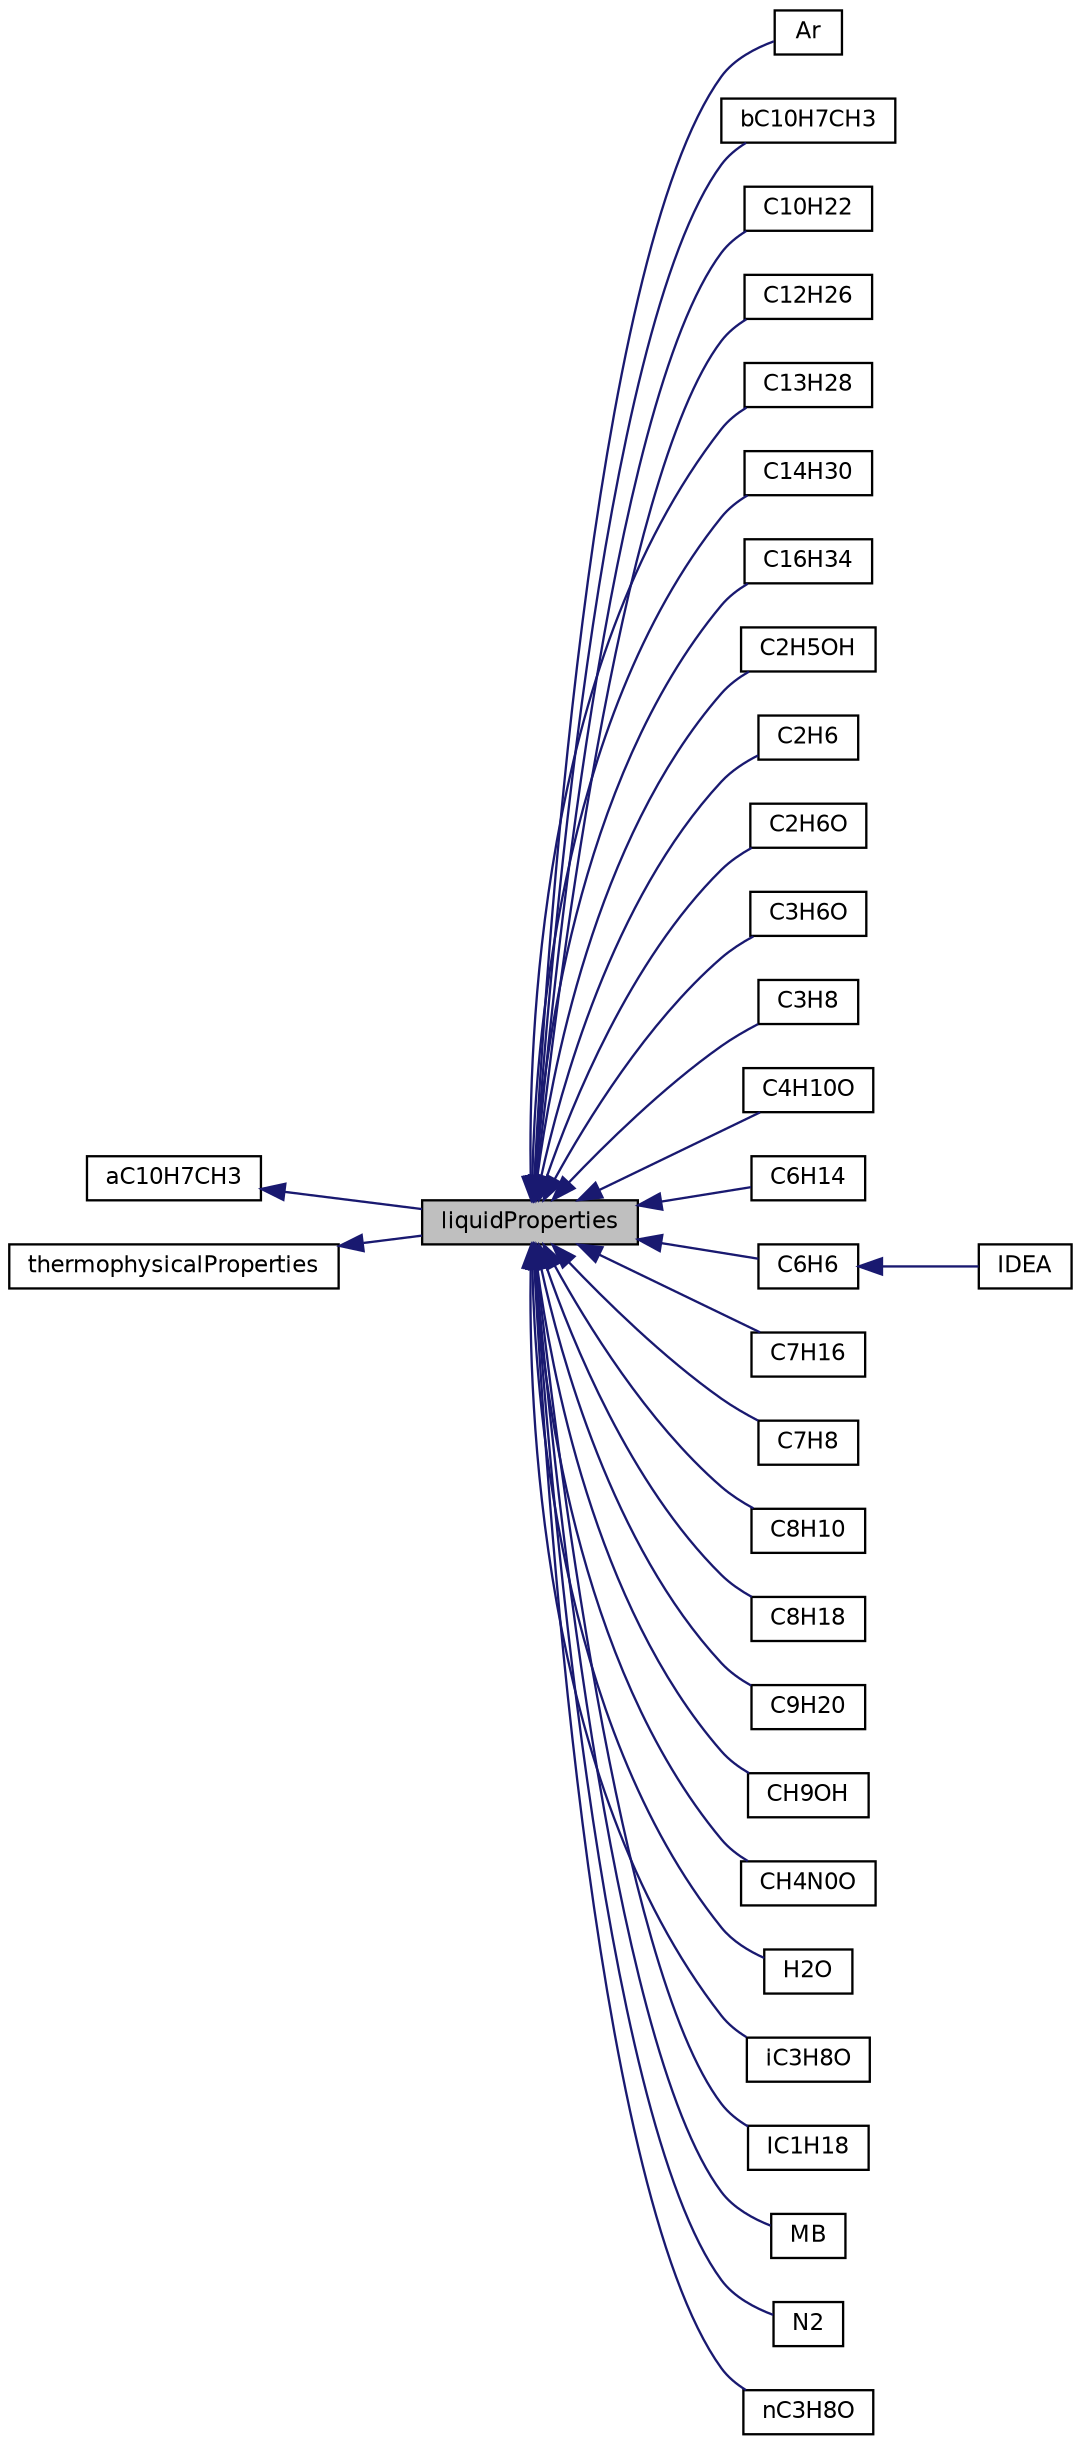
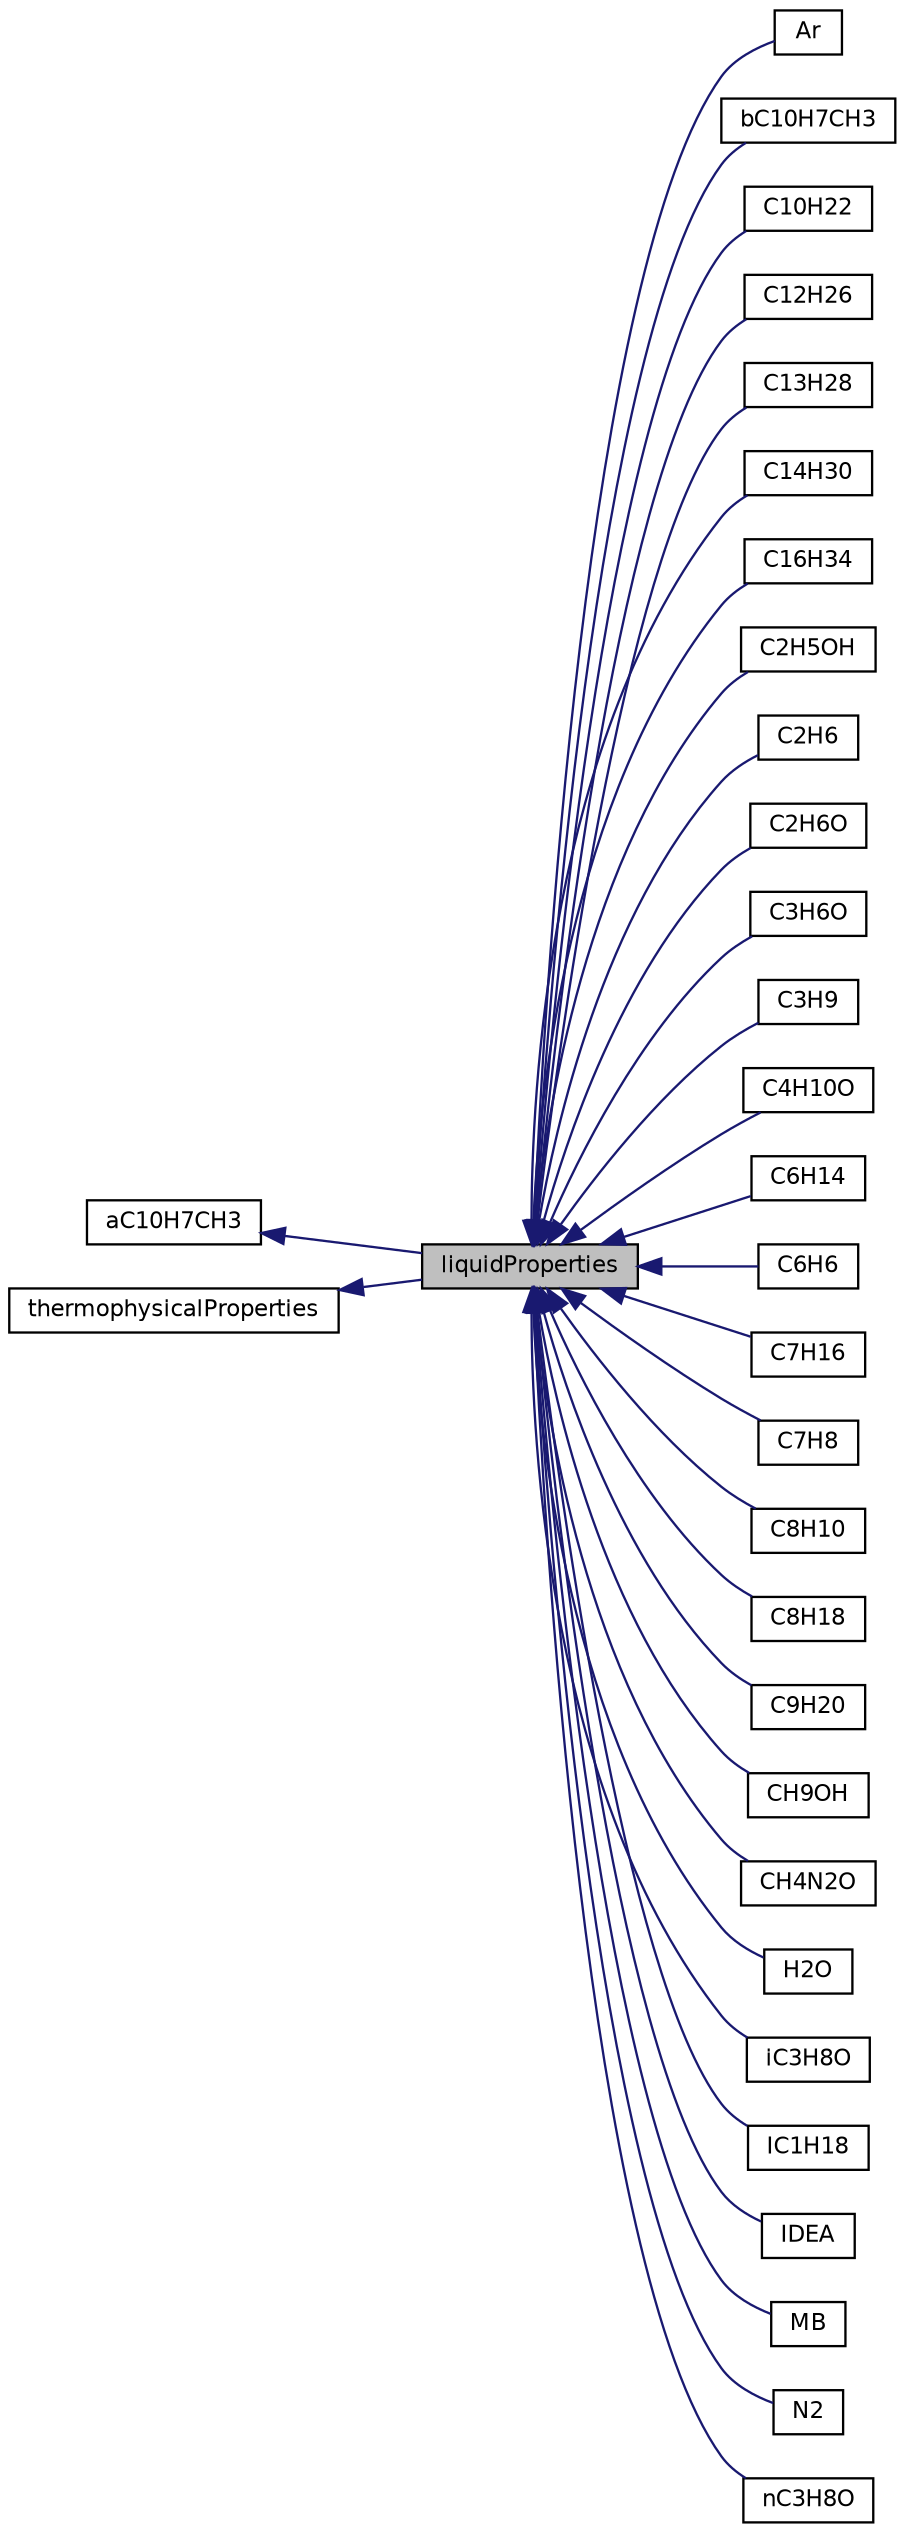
(808, 1002) -> (808, 1002)
(930, 1266) -> (617, 1879)
(808, 1883) -> (808, 1883)
